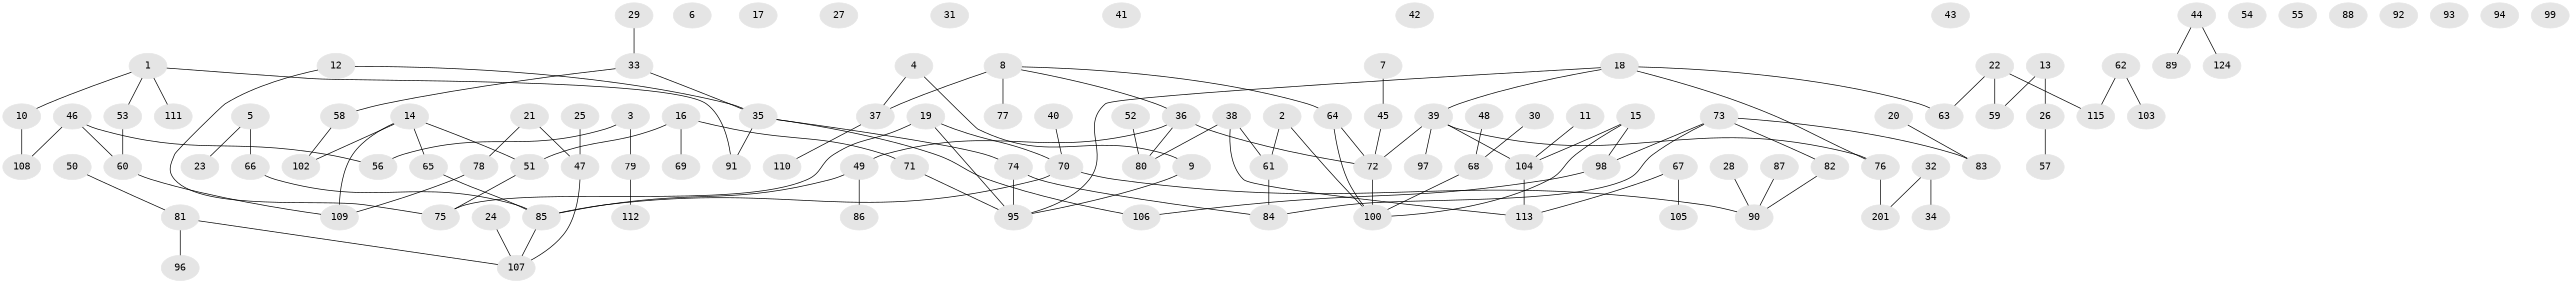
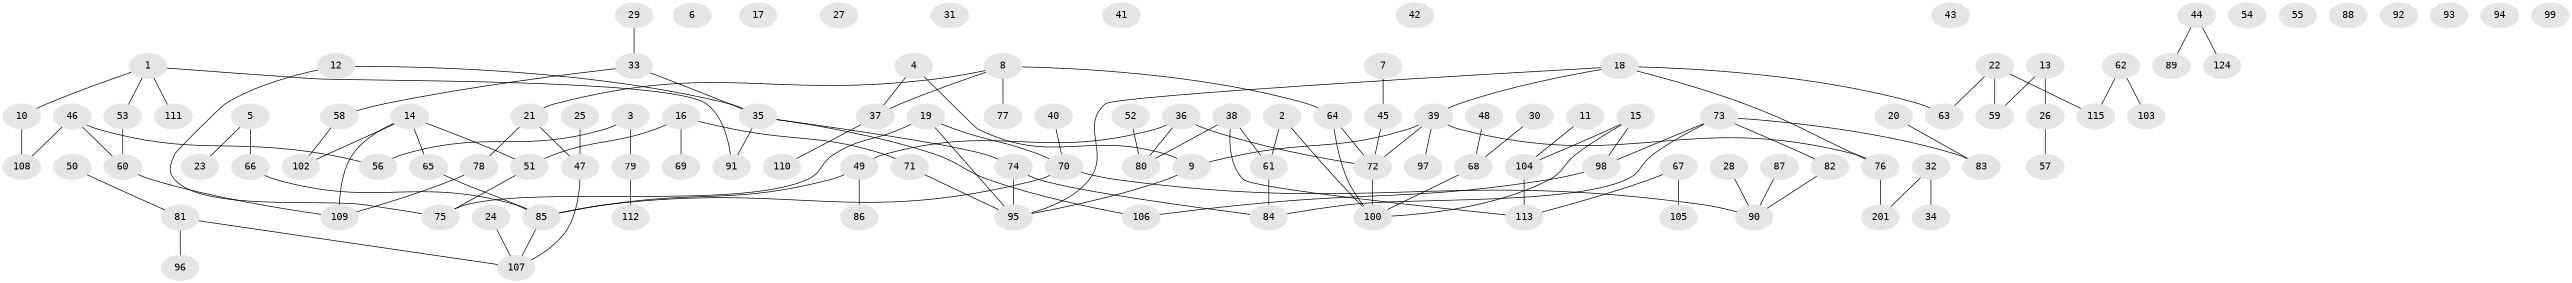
(1095, 86) -> (764, 84)
(1474, 139) -> (1315, 145)
